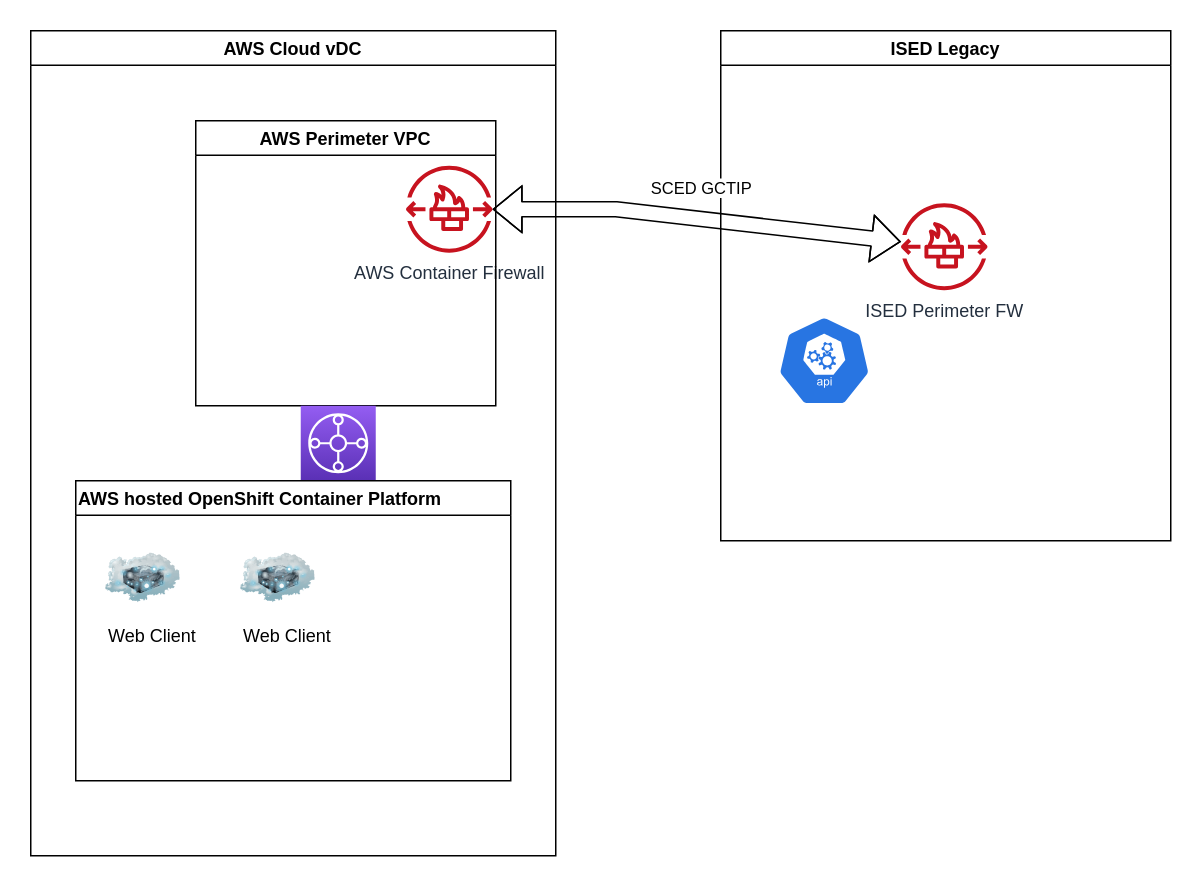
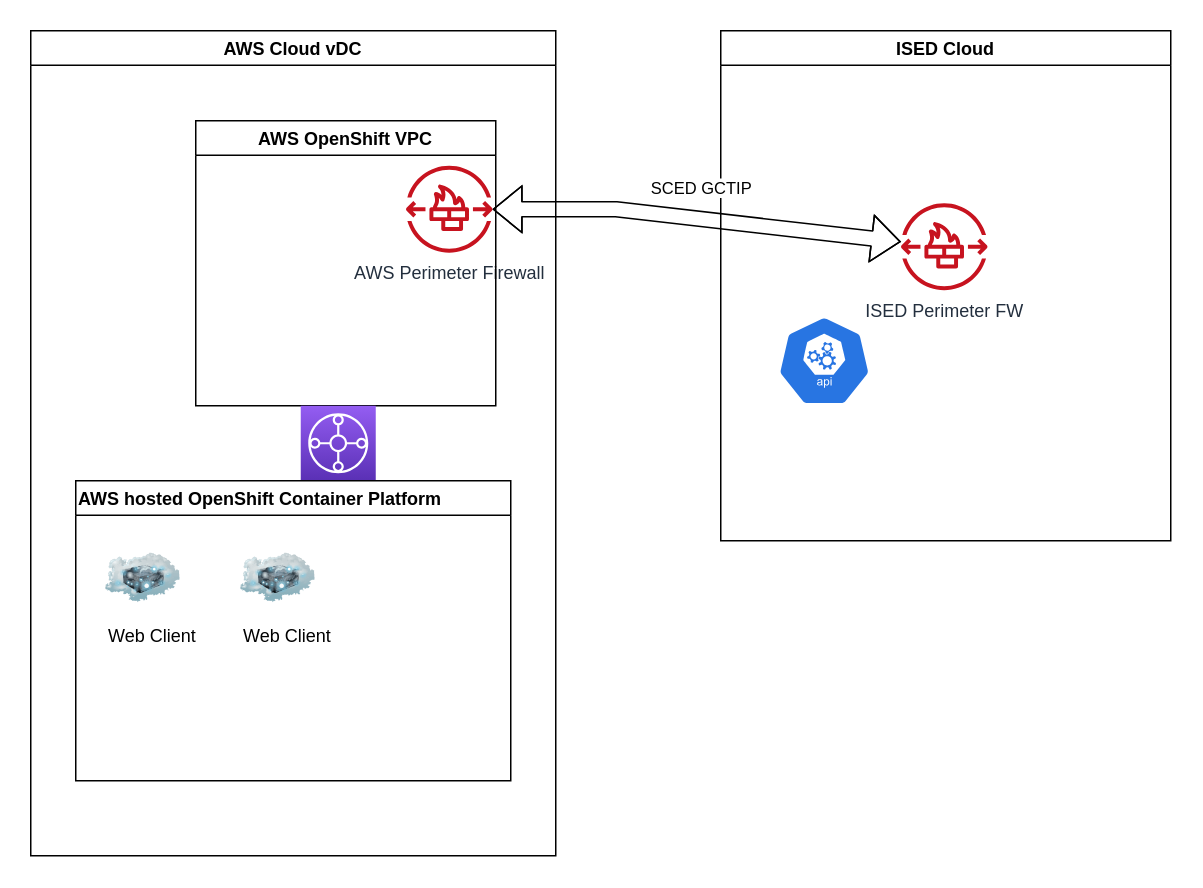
(945, 49) -> (945, 49)
(345, 139) -> (345, 139)
(450, 274) -> (450, 274)
